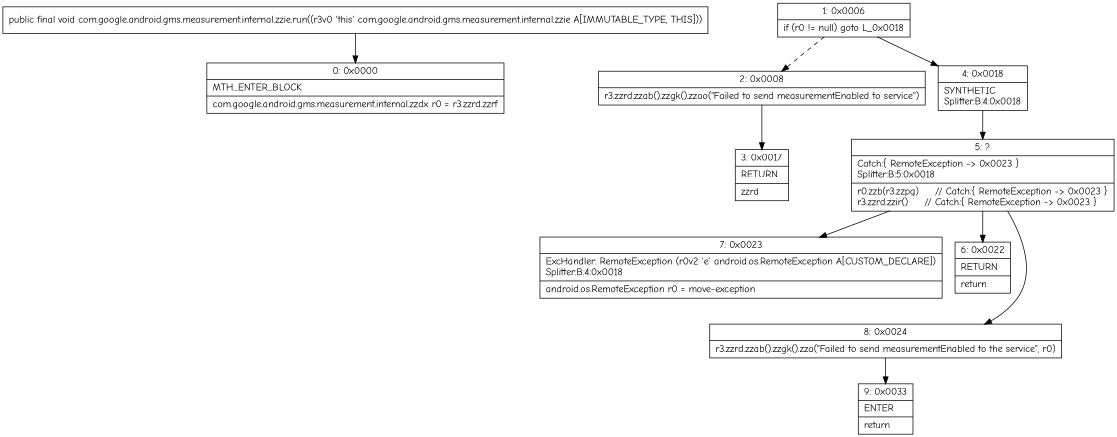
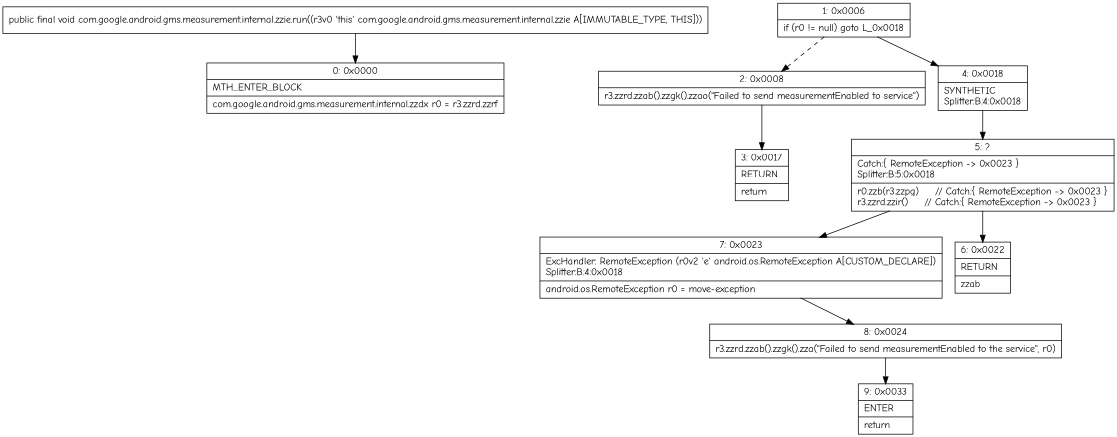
(750, 192) -> (754, 192)
(1026, 271) -> (824, 310)
(974, 284) -> (971, 284)
